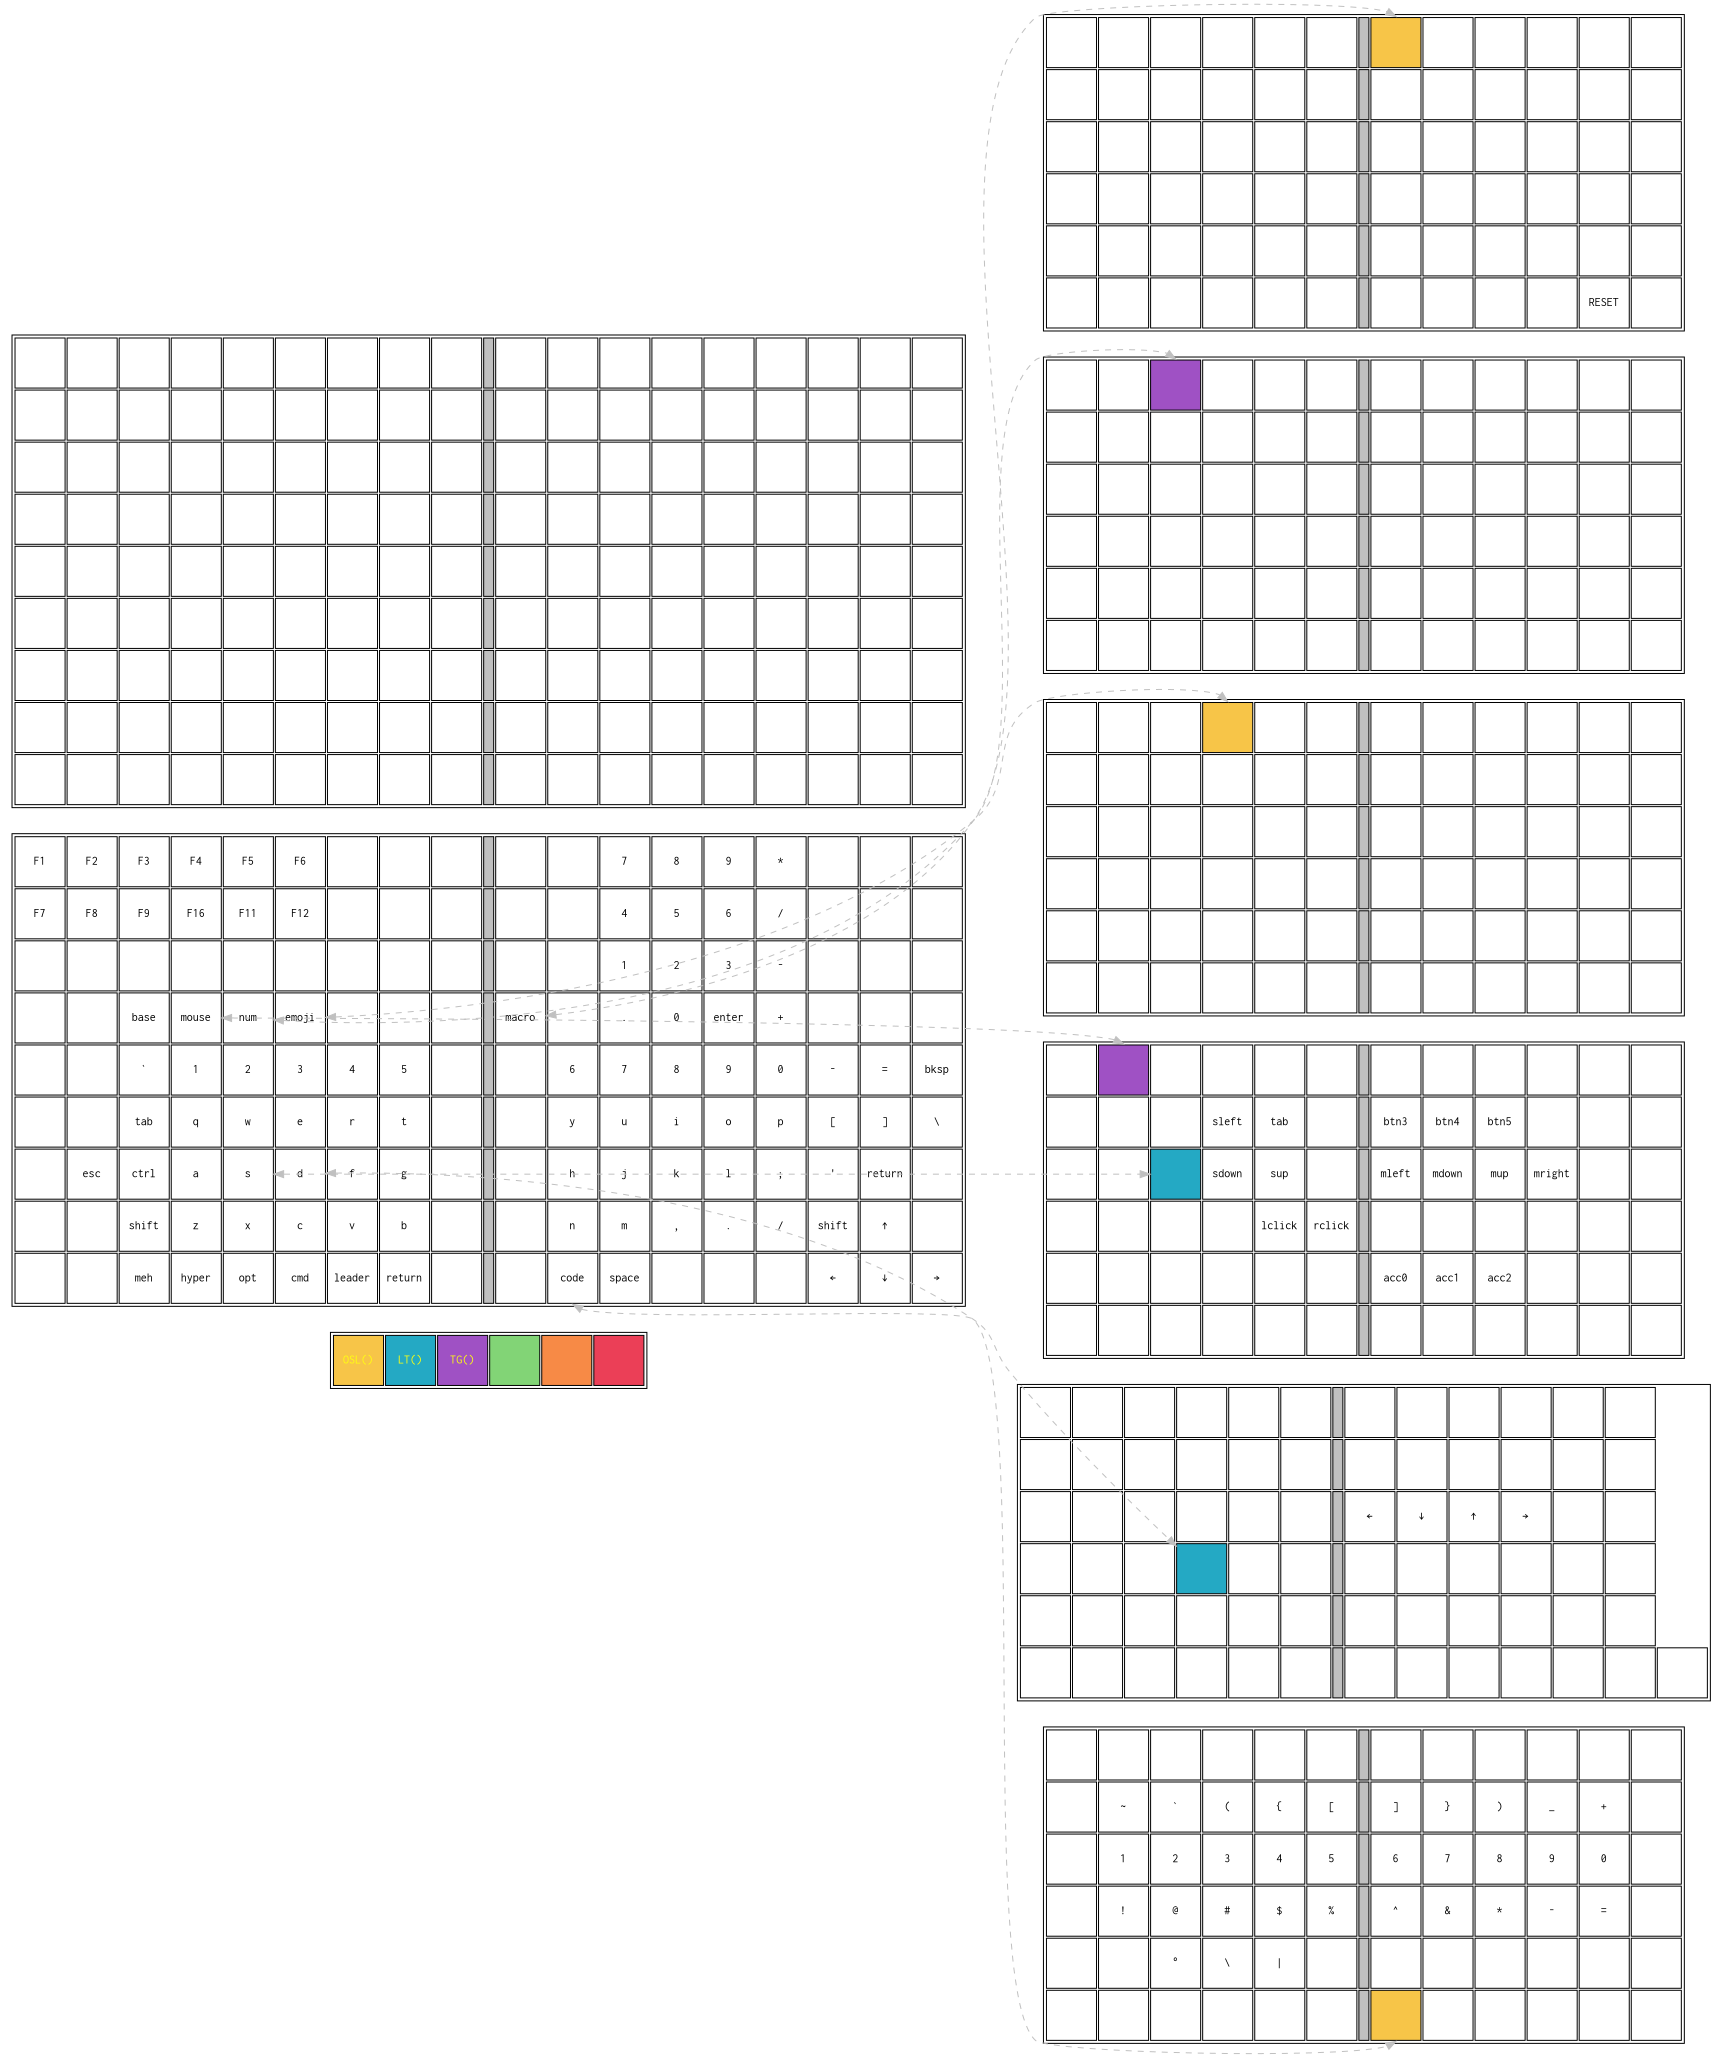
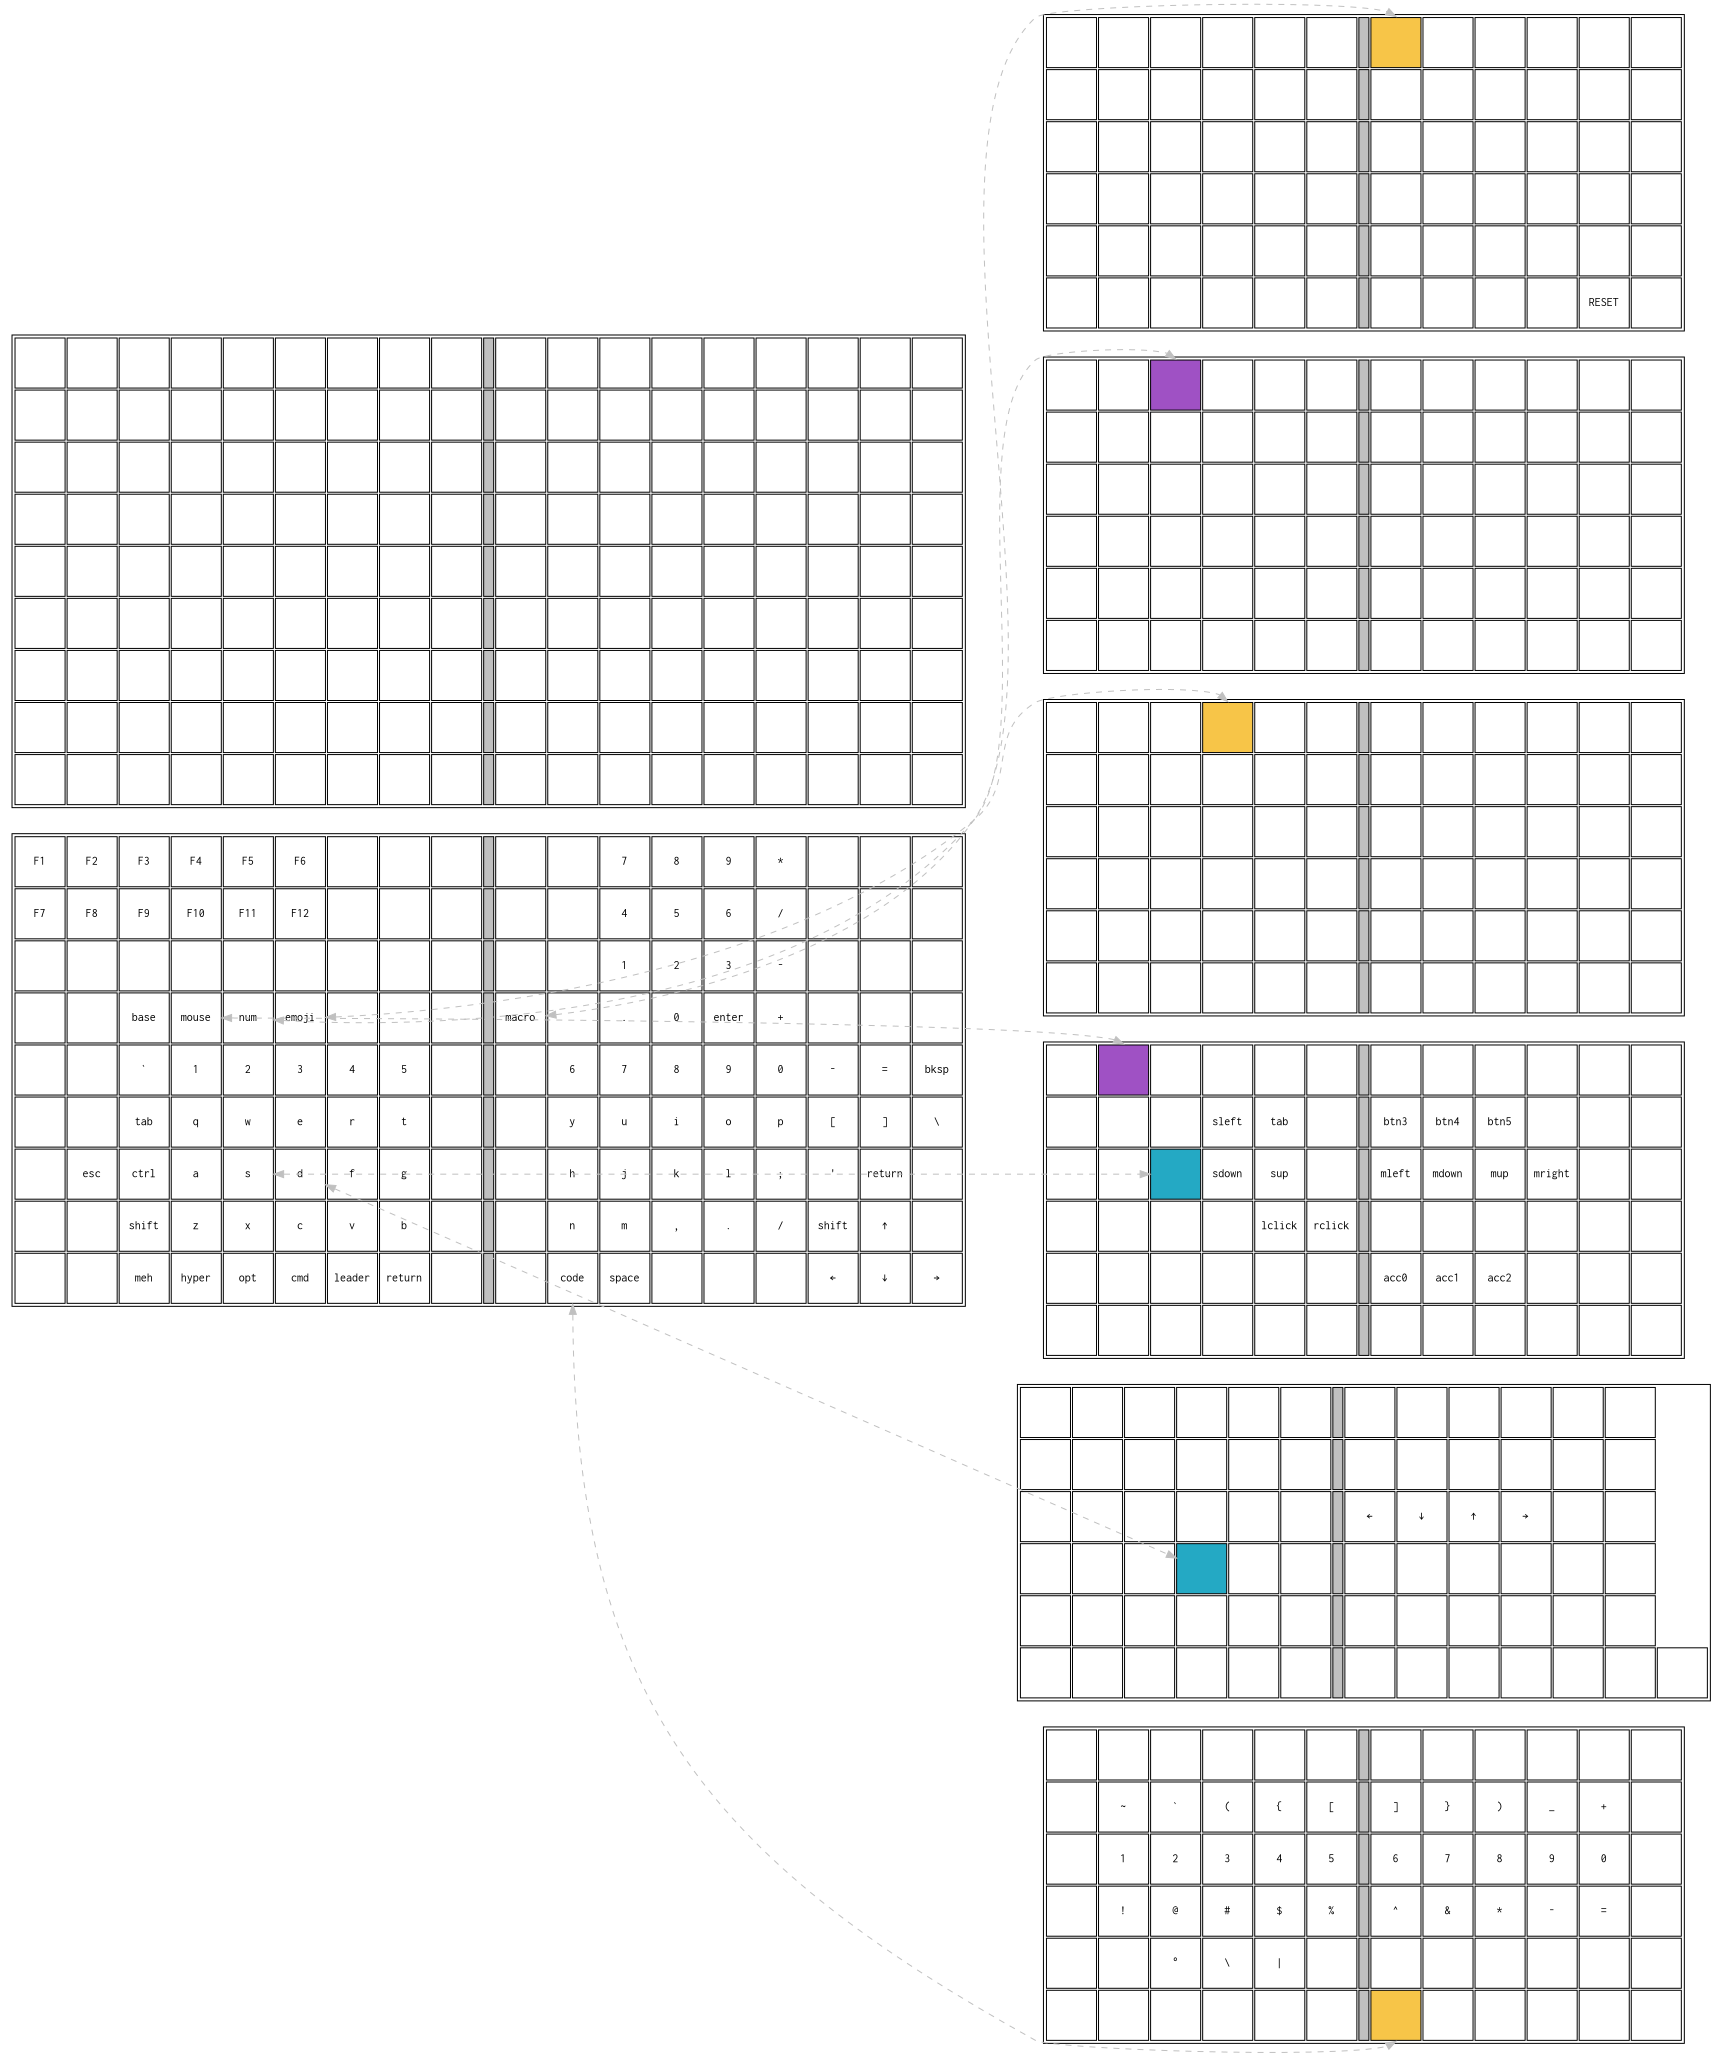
(196, 913) -> (196, 913)
(489, 1360) -> none
